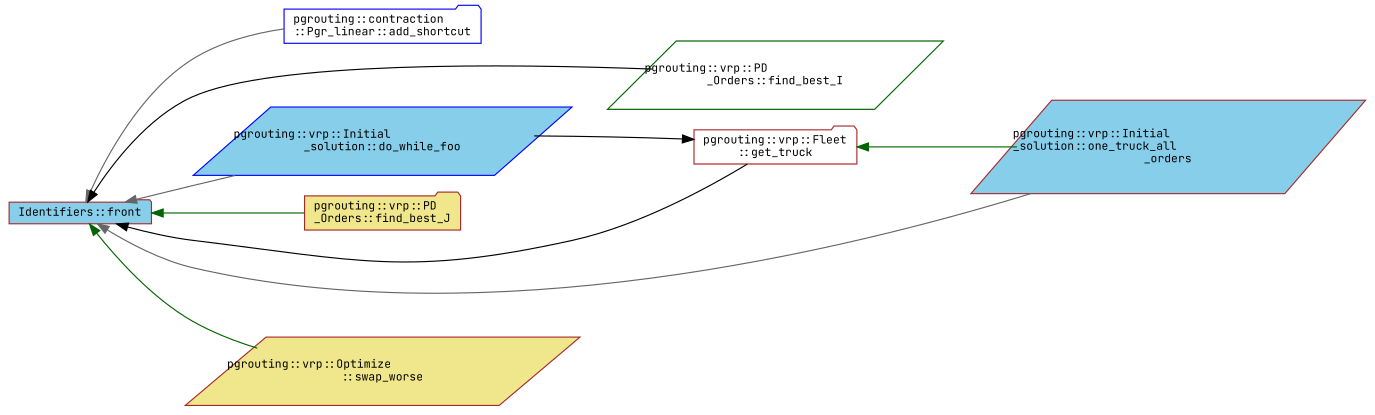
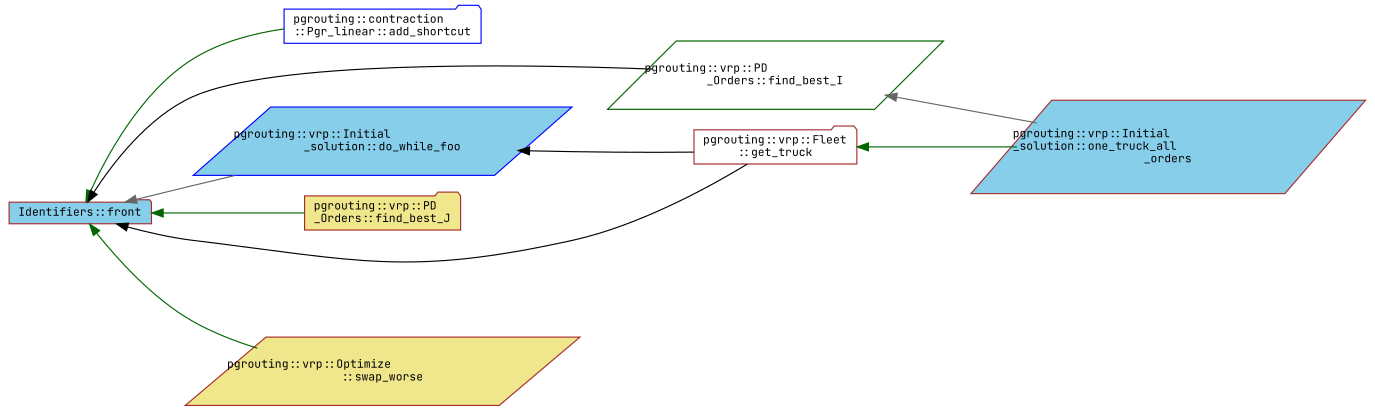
(165, 82) -> (165, 82)
(608, 137) -> (612, 152)
(569, 286) -> (967, 110)
